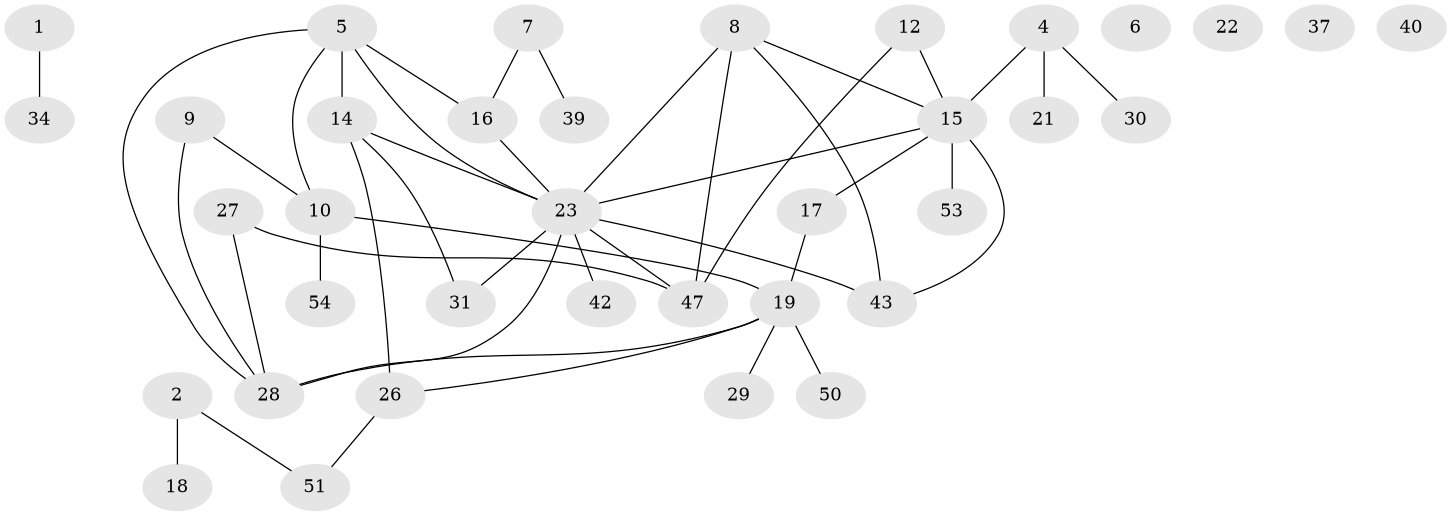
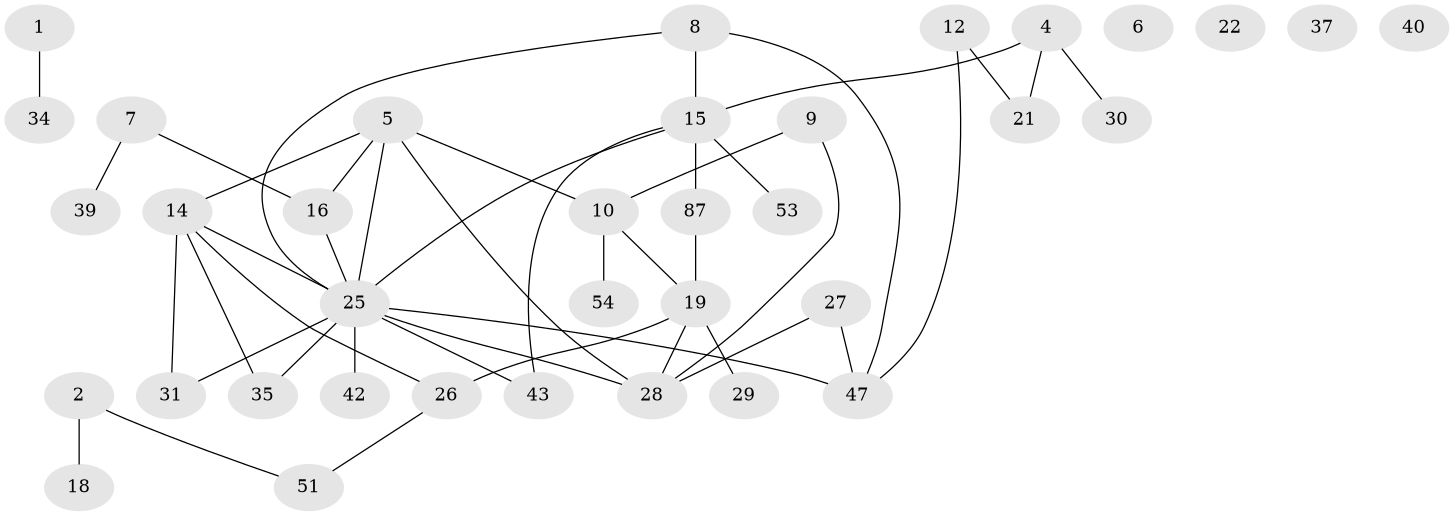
(931, 74) -> (990, 74)
(842, 159) -> none
(567, 212) -> (355, 304)
(812, 212) -> (696, 212)
none -> (263, 396)
(831, 396) -> none
